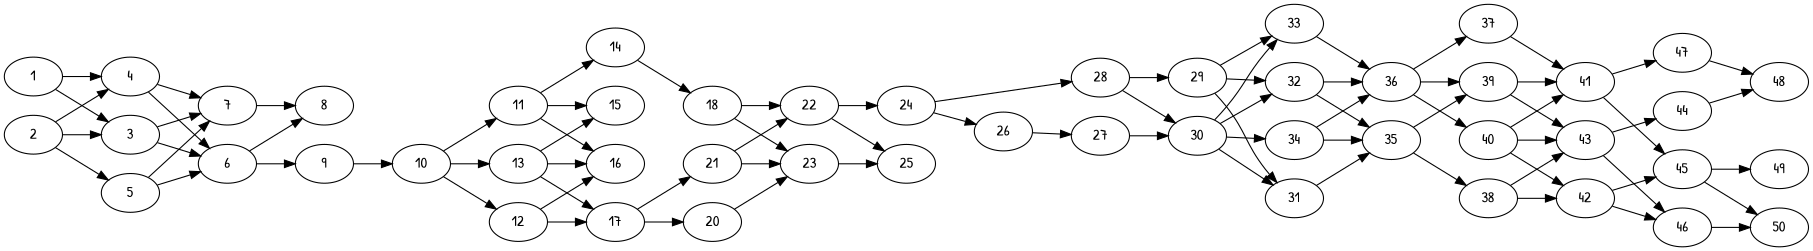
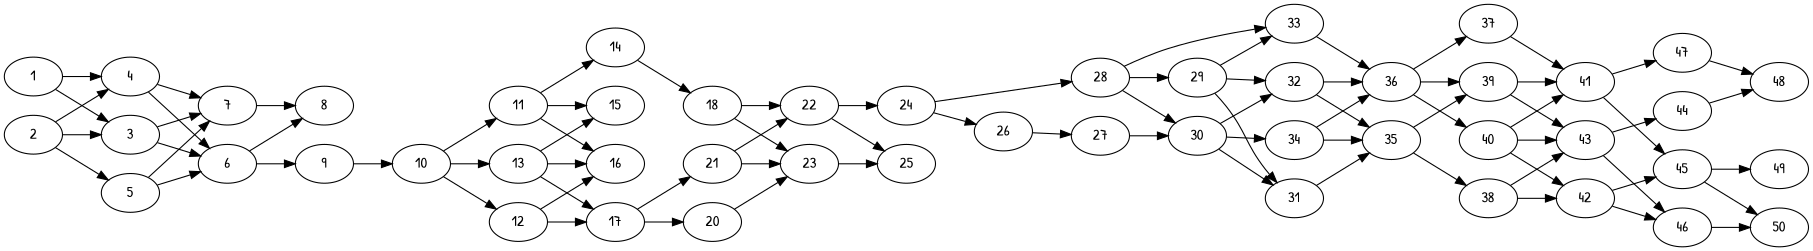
(1242, 86) -> (1188, 43)
